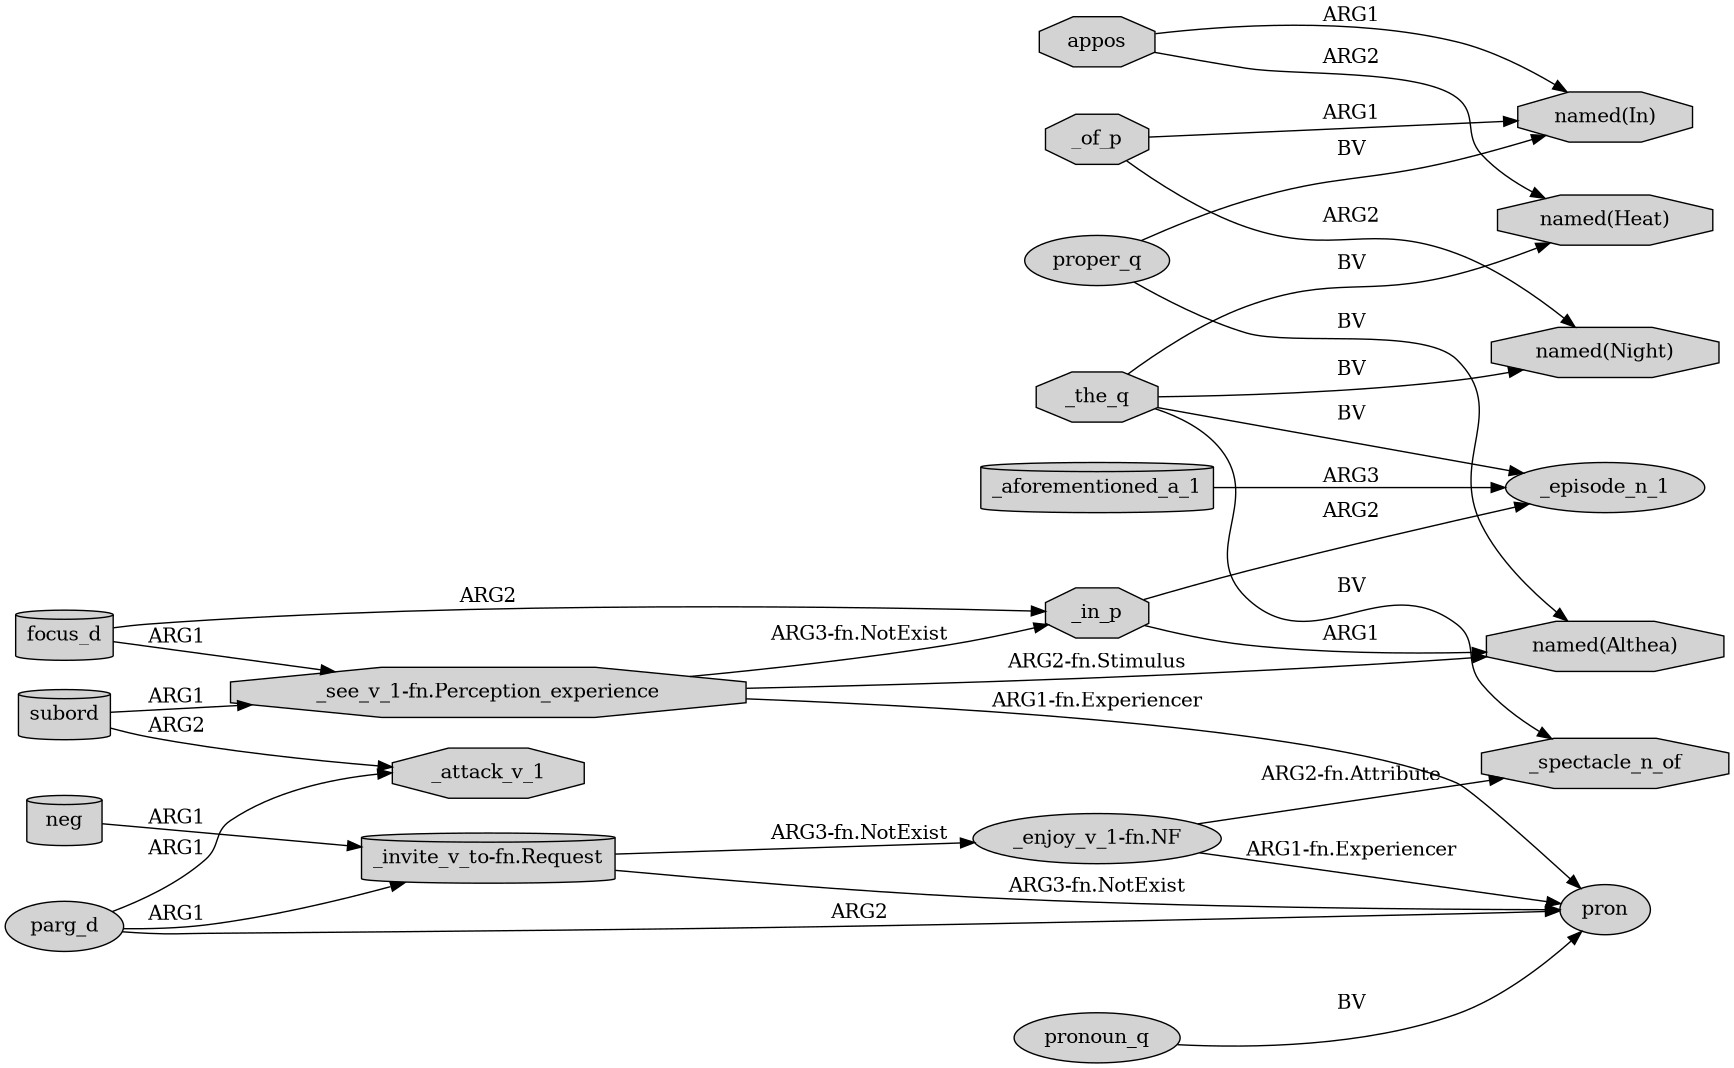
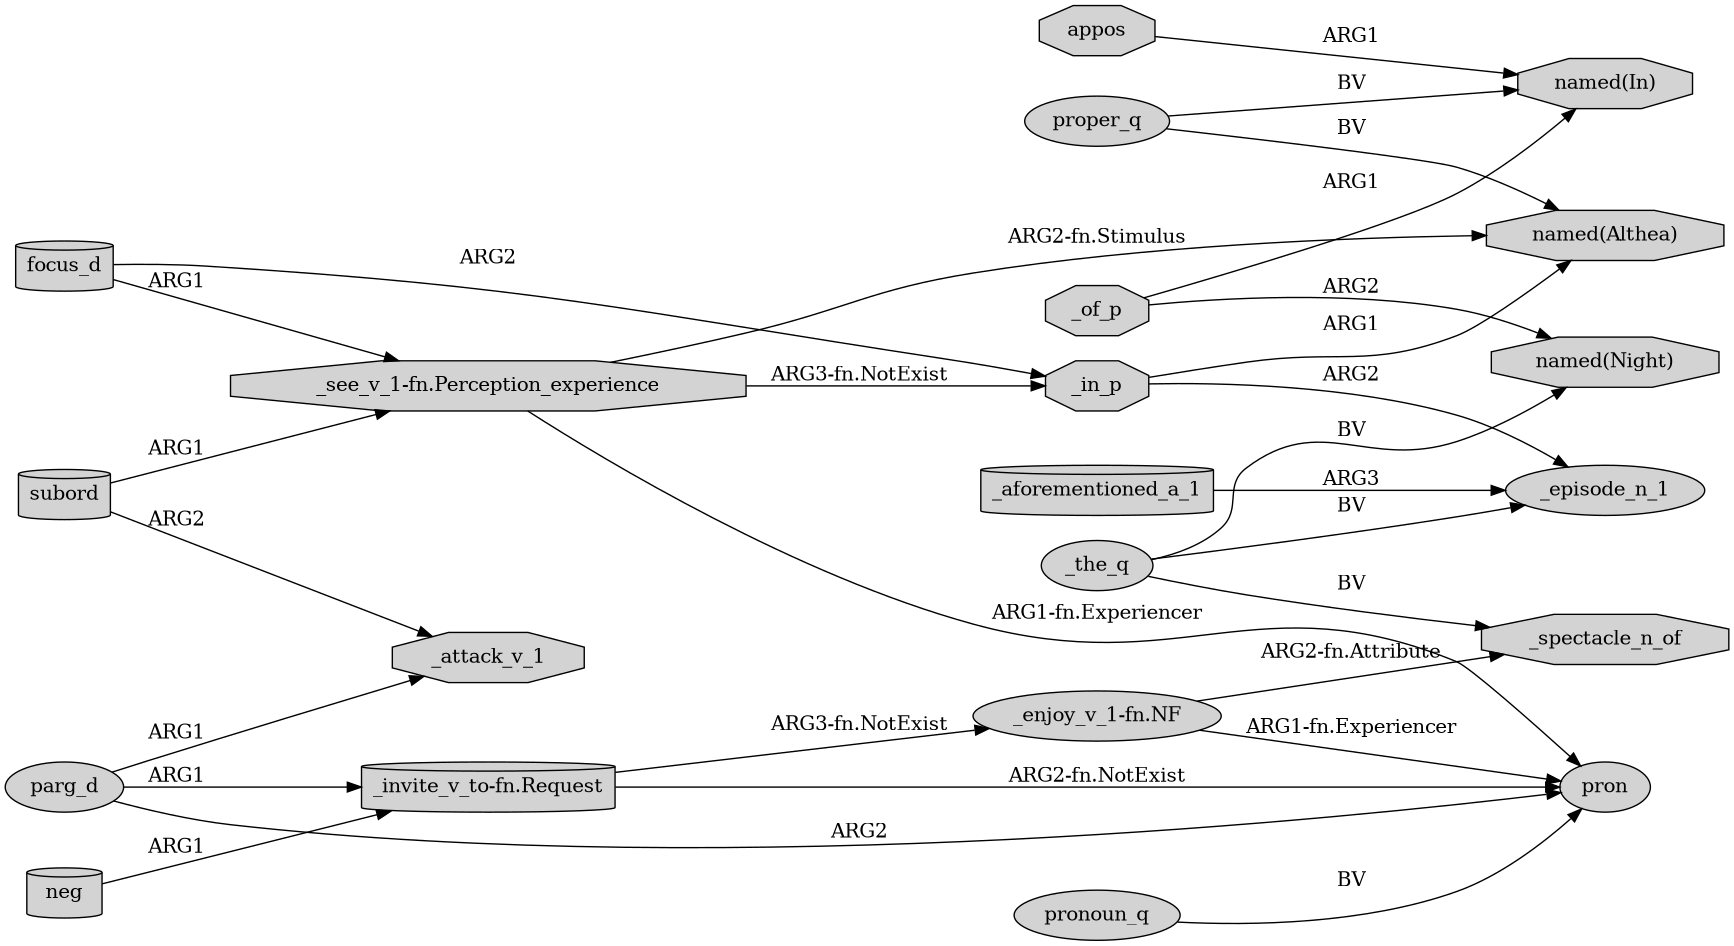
(1605, 220) -> none
(1097, 397) -> (1097, 566)
(1097, 887) -> (1097, 777)
